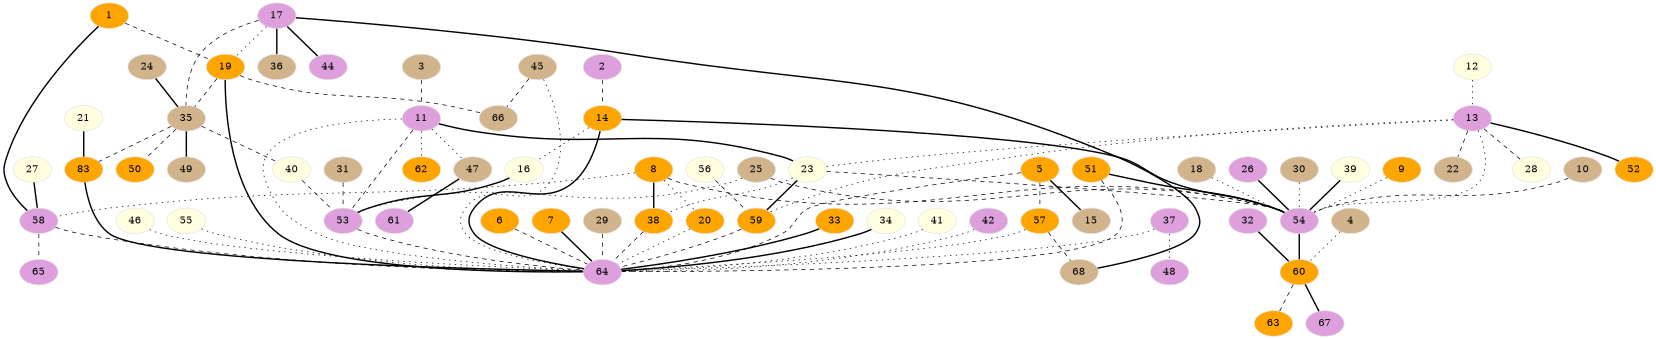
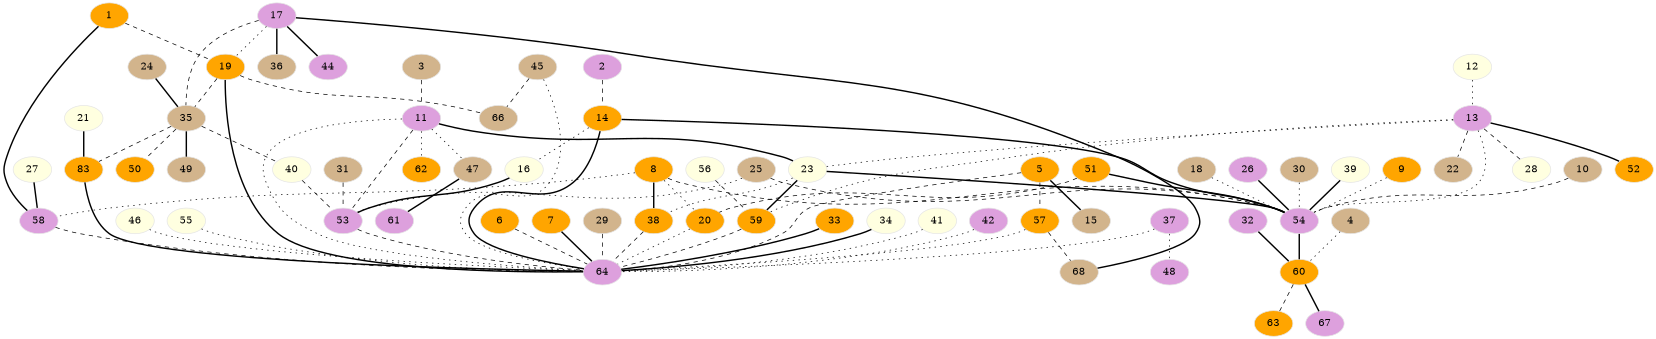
(1033, 185) -> (1022, 184)
(901, 266) -> (898, 195)
(39, 272) -> none
